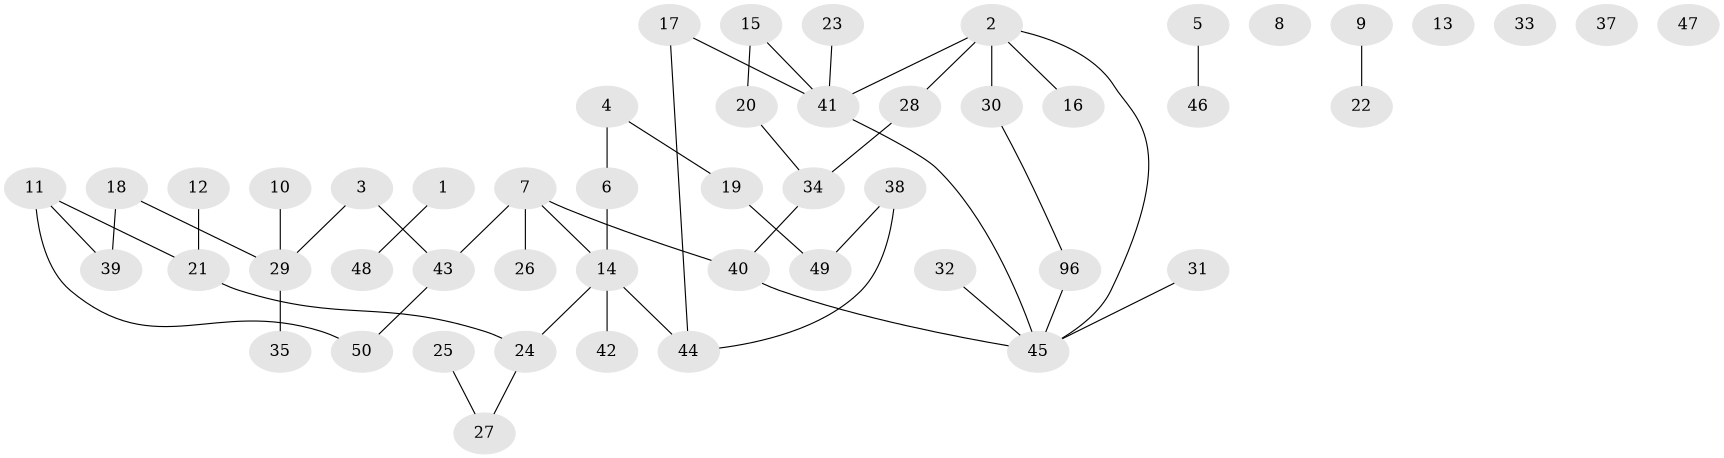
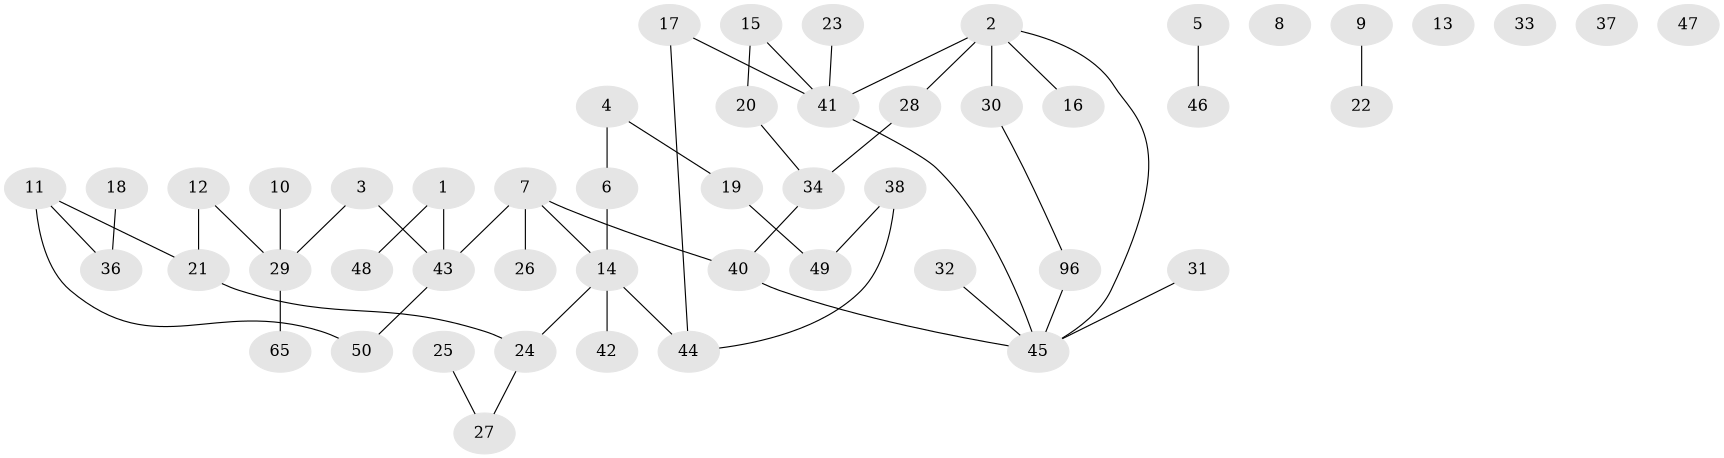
(190, 225) -> (239, 229)
none -> (444, 229)
(111, 270) -> (111, 270)
(280, 352) -> (280, 352)
